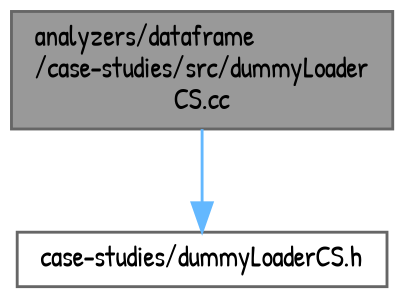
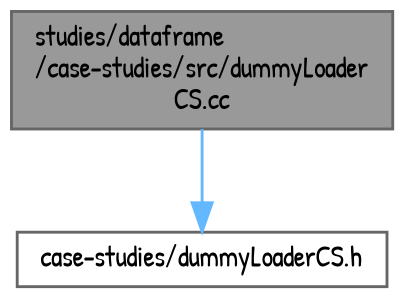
(202, 70) -> (202, 70)
